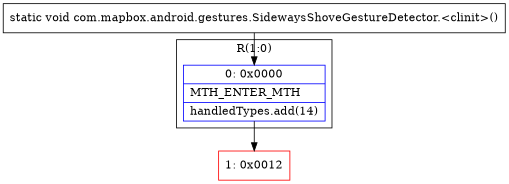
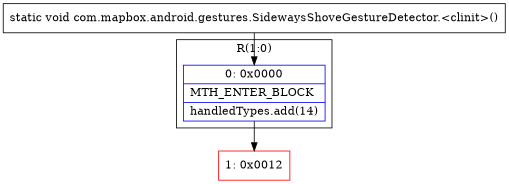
(245, 93) -> (252, 93)
